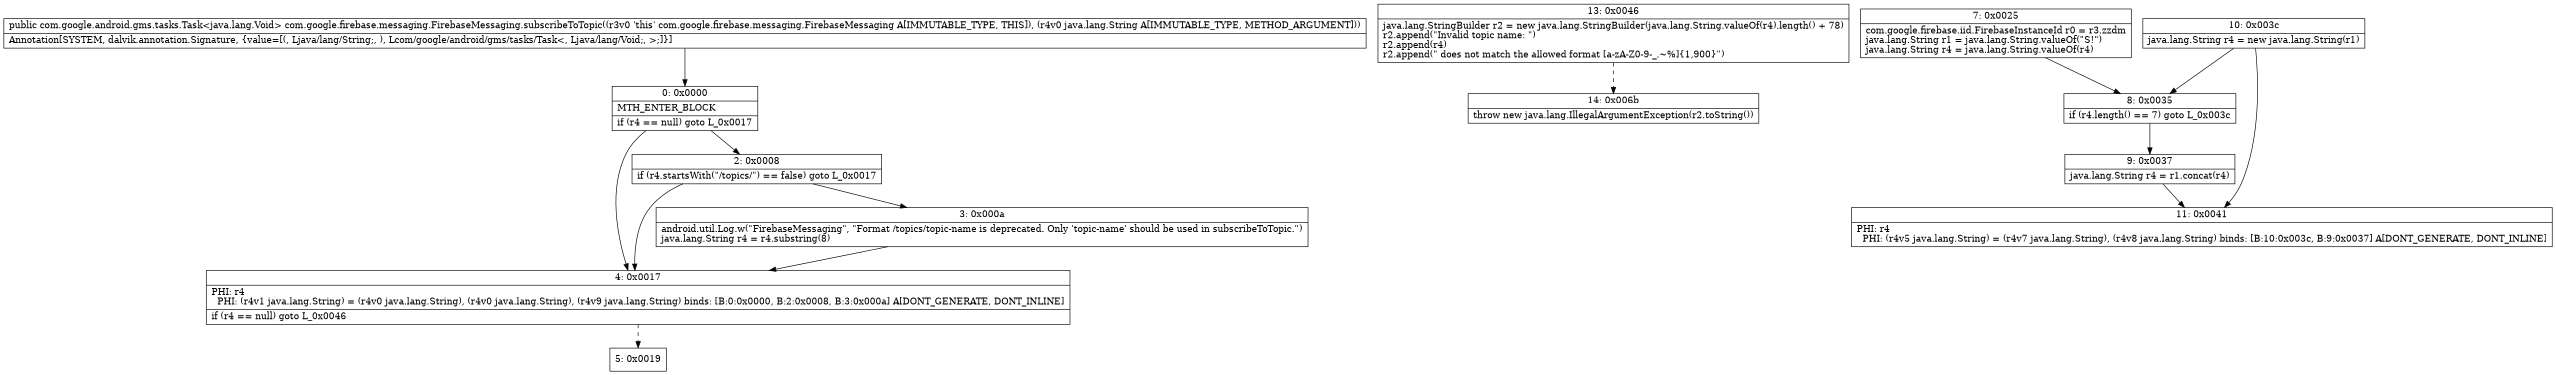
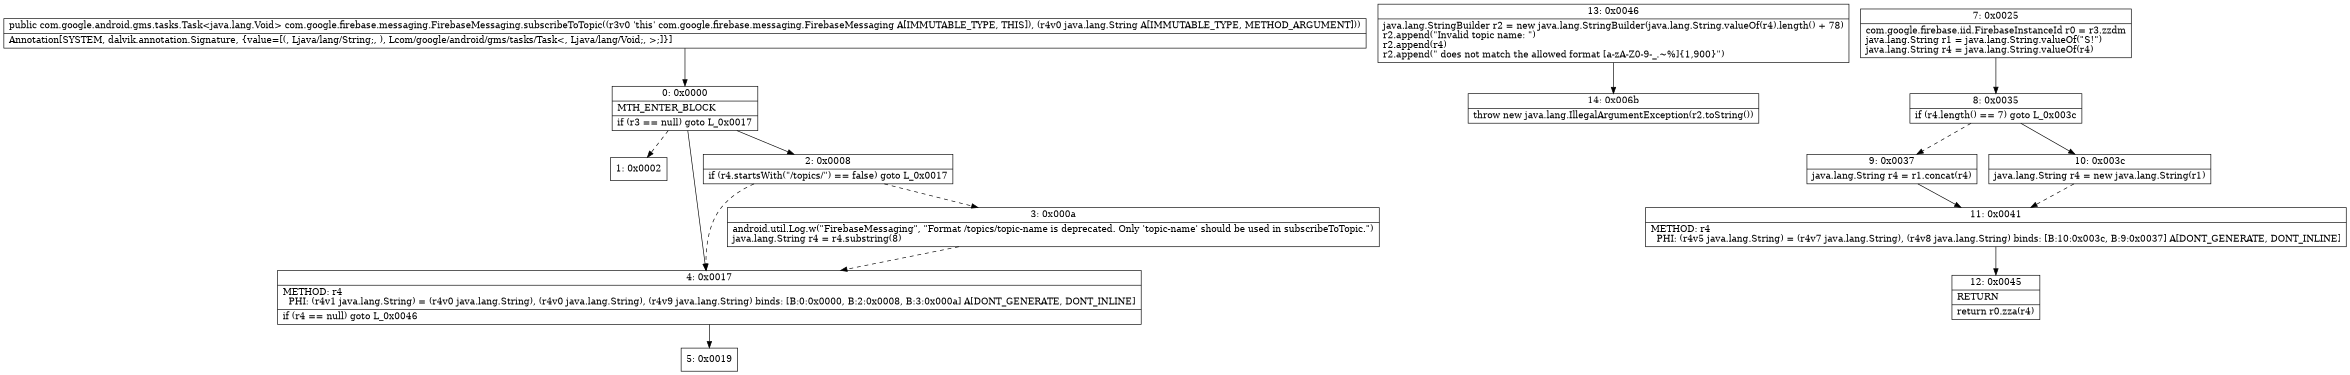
(2205, 69) -> (2045, 137)
(1613, 75) -> (1613, 75)
(685, 123) -> (685, 123)
(2255, 128) -> (2055, 194)
(2150, 136) -> (1947, 137)
none -> (639, 169)
(857, 195) -> (928, 195)
(645, 215) -> (716, 215)
(1875, 229) -> (1682, 229)
(832, 258) -> (903, 258)
(230, 292) -> (314, 292)
none -> (1996, 297)
(638, 333) -> (709, 333)
